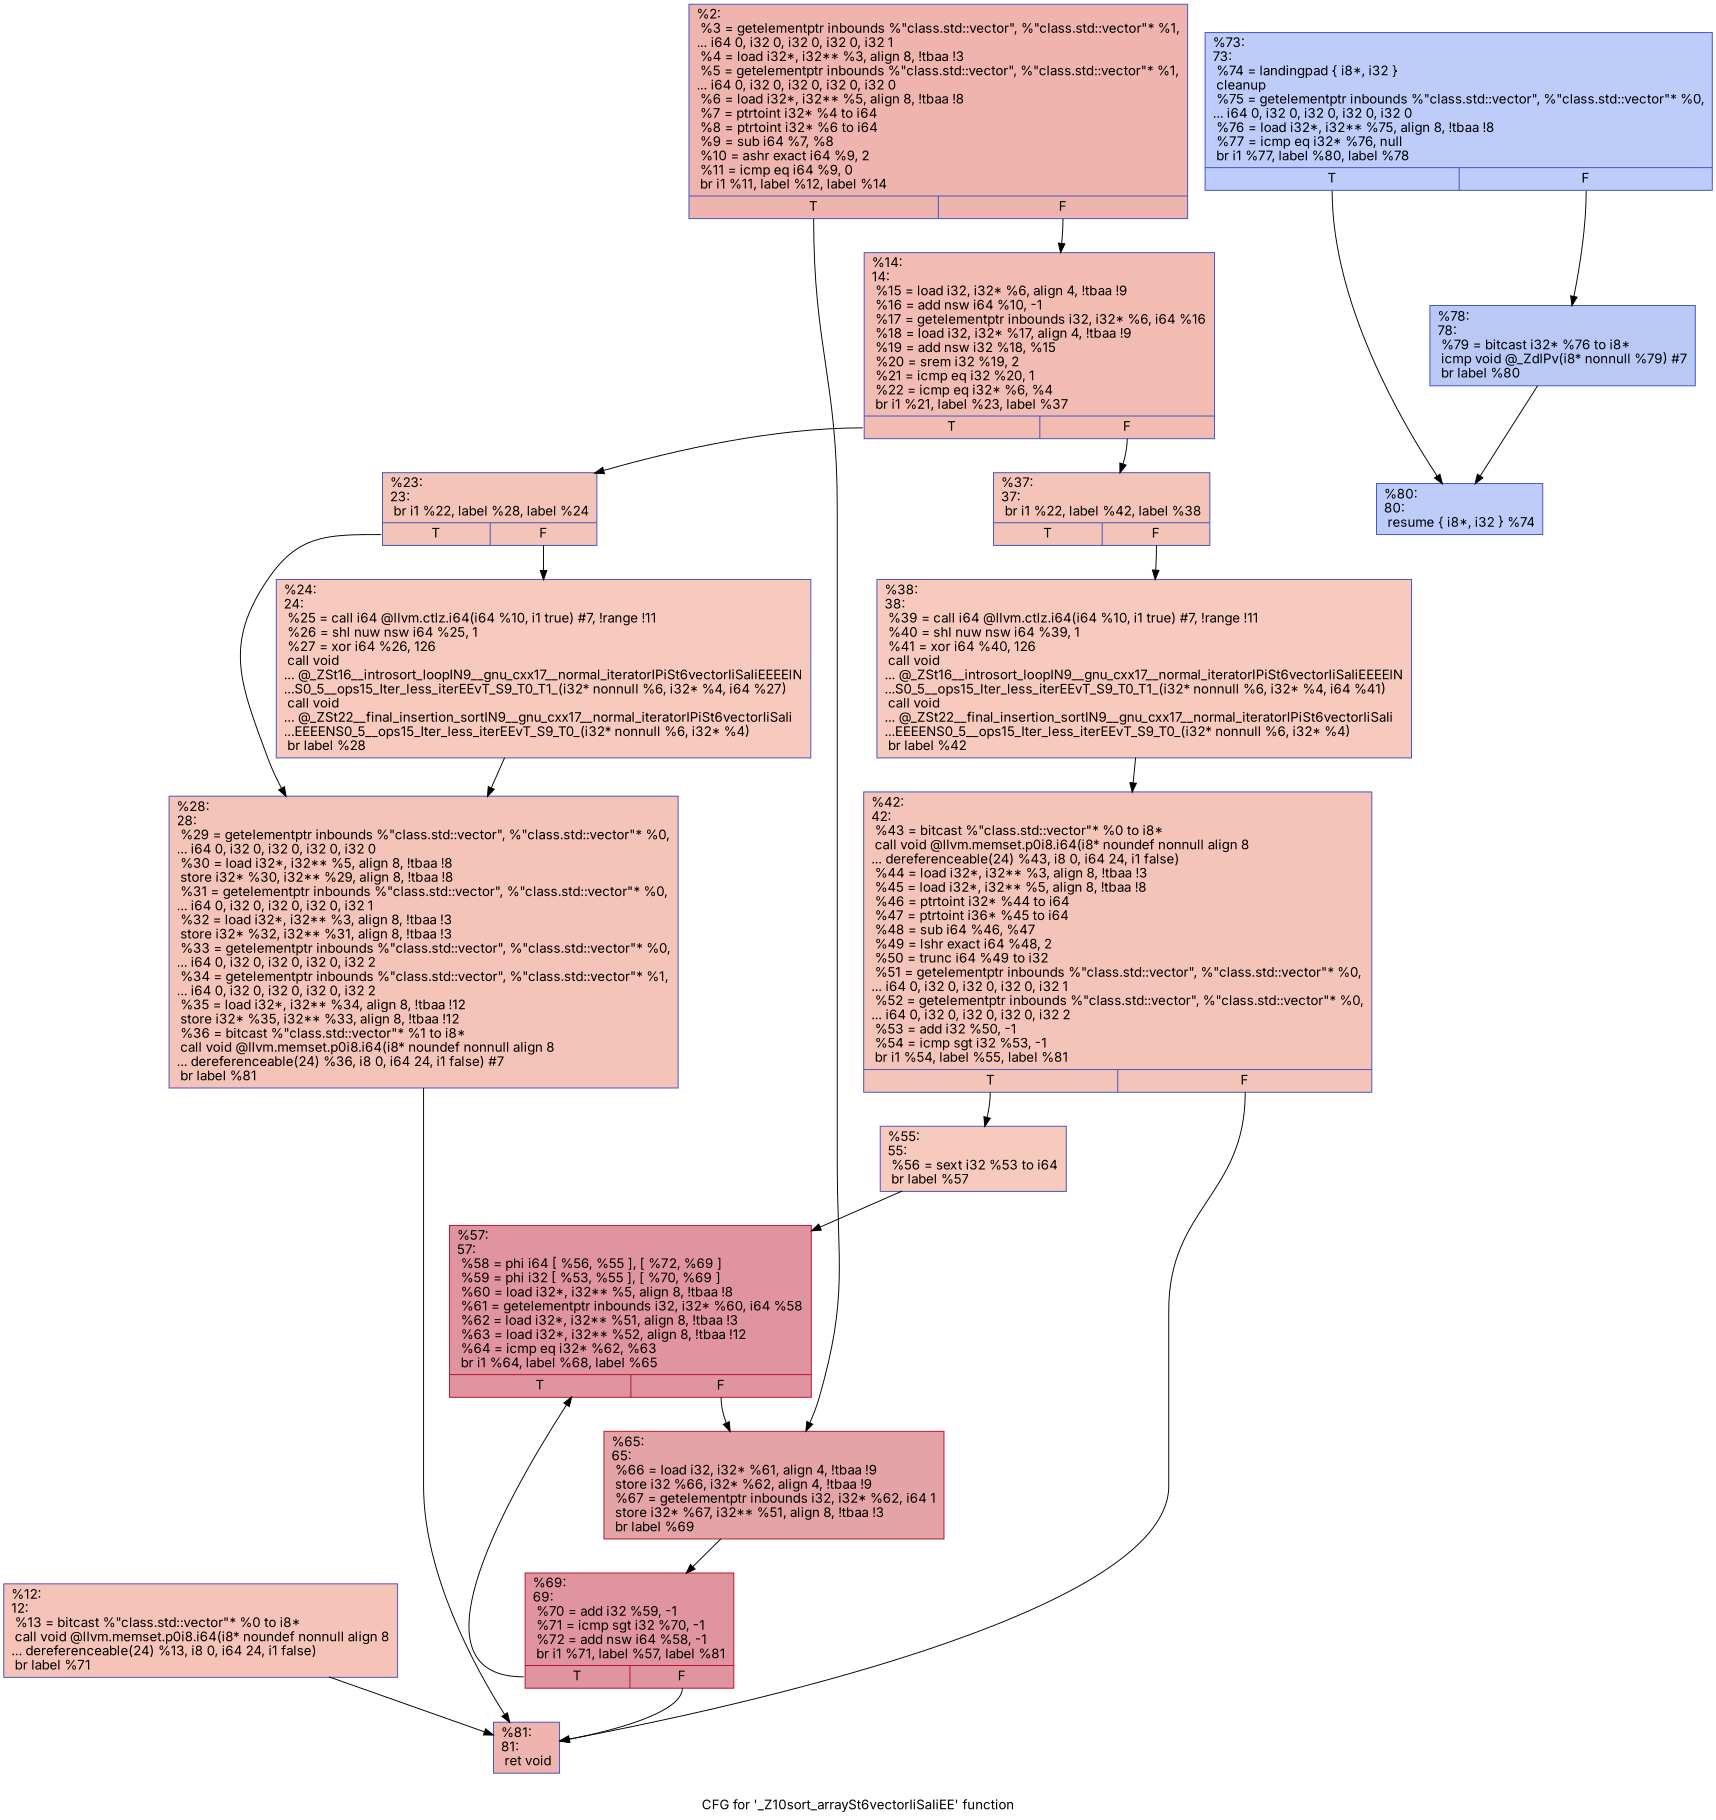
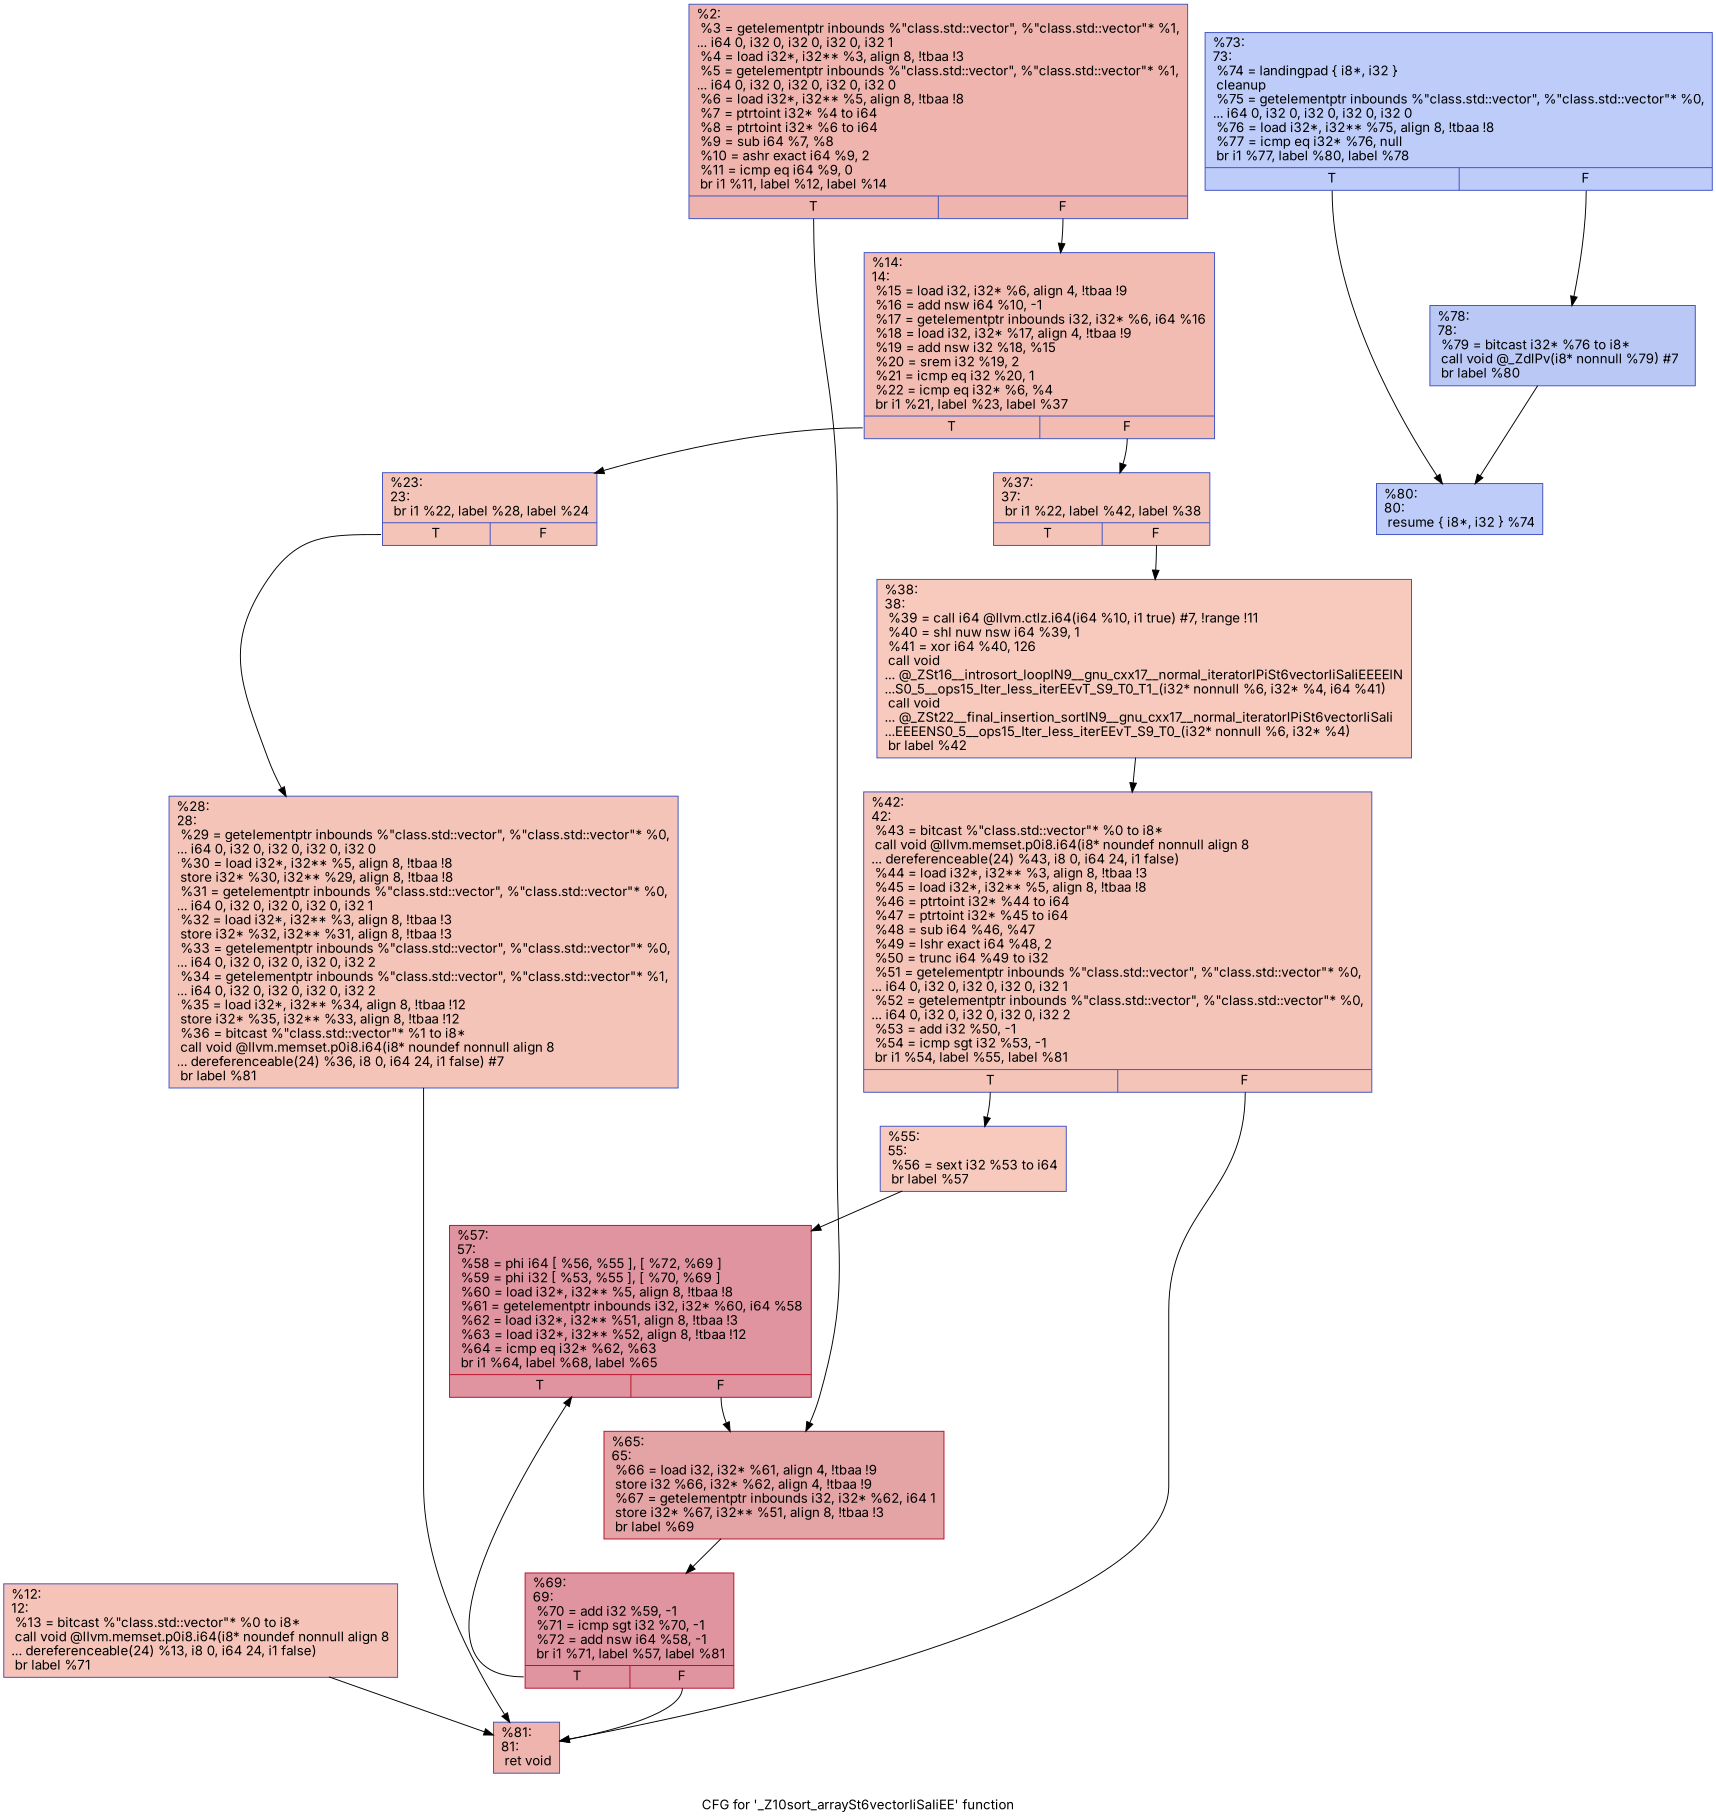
(1563, 359) -> (1558, 359)
(544, 669) -> none
(970, 916) -> (970, 916)
